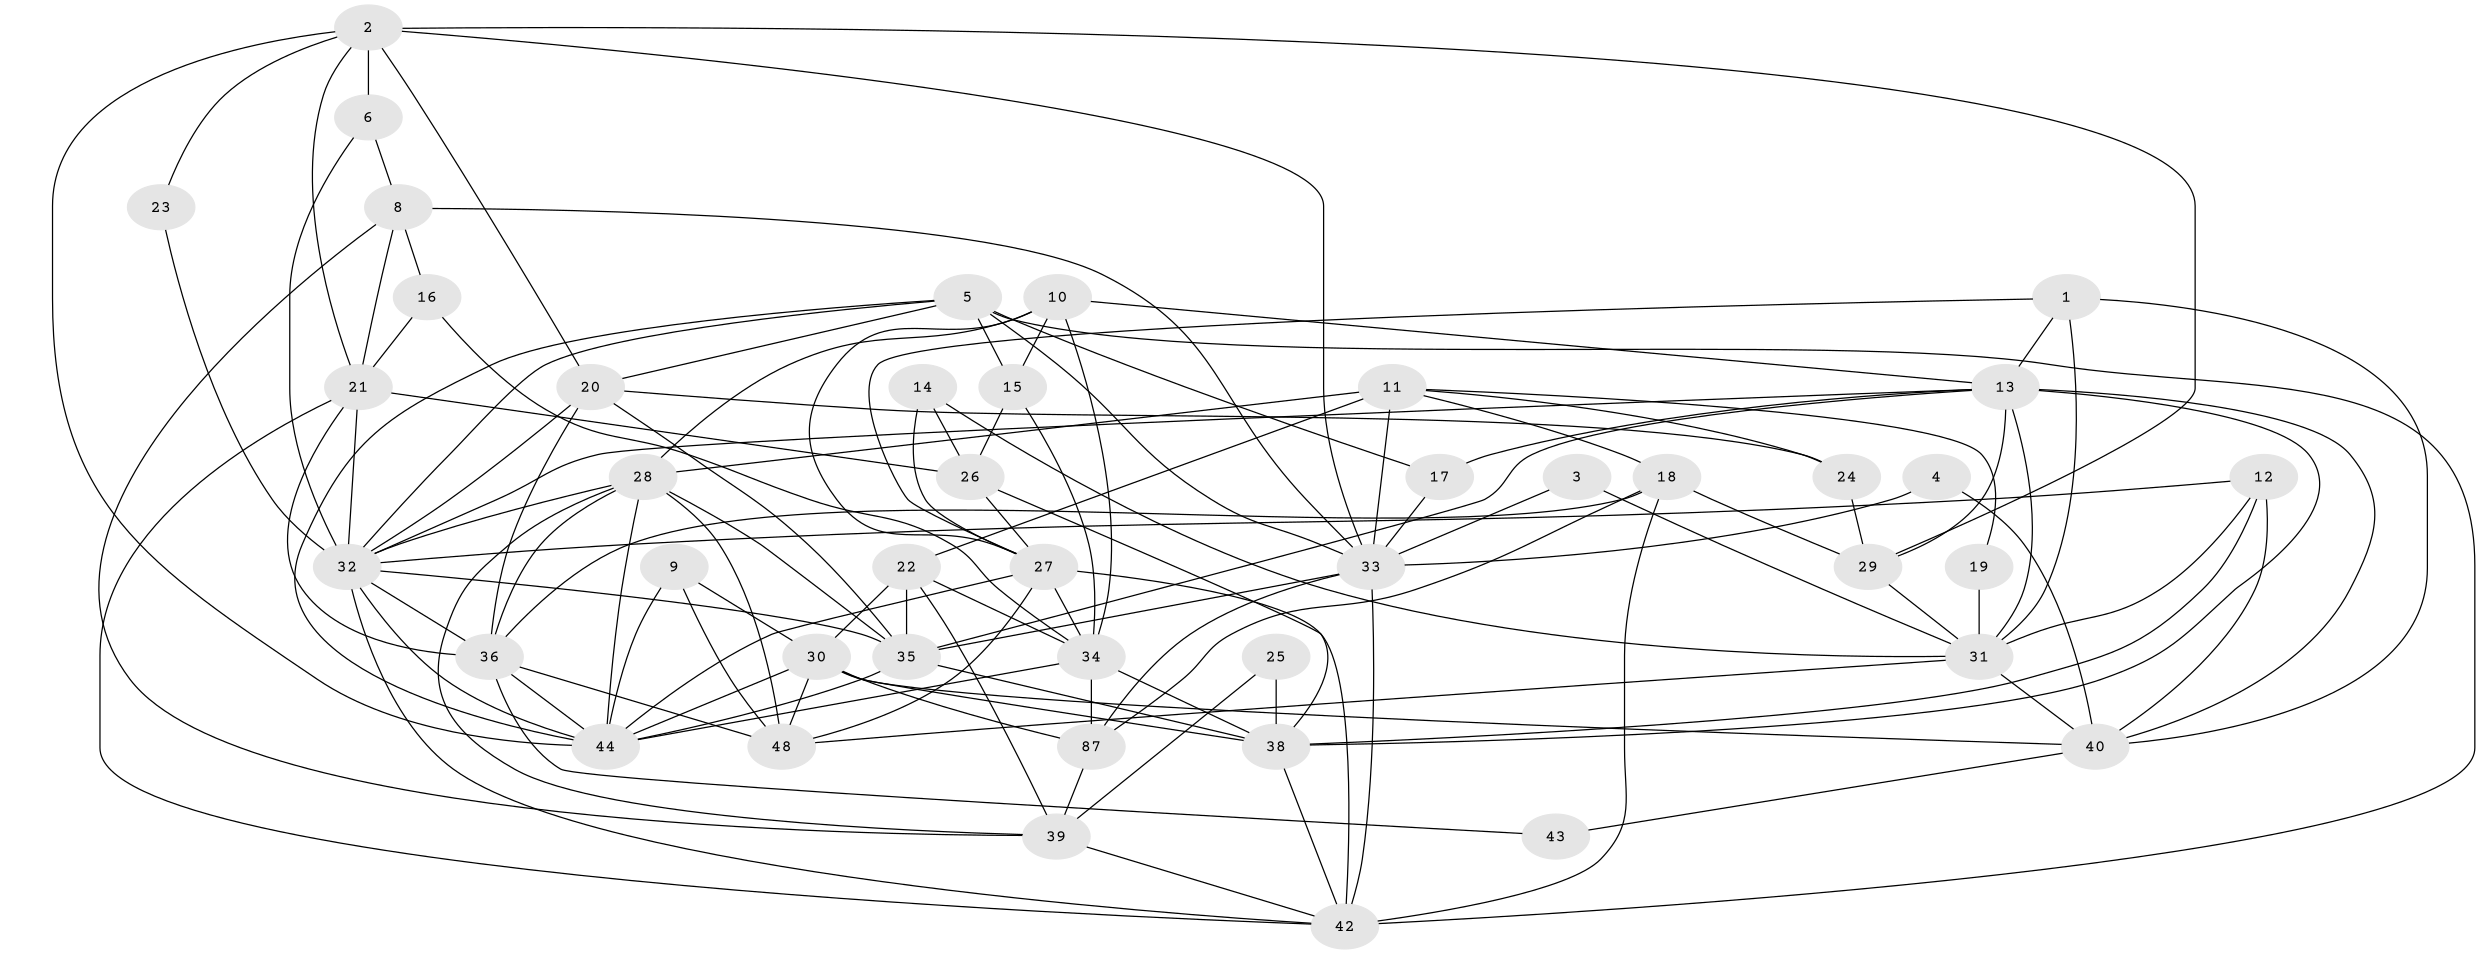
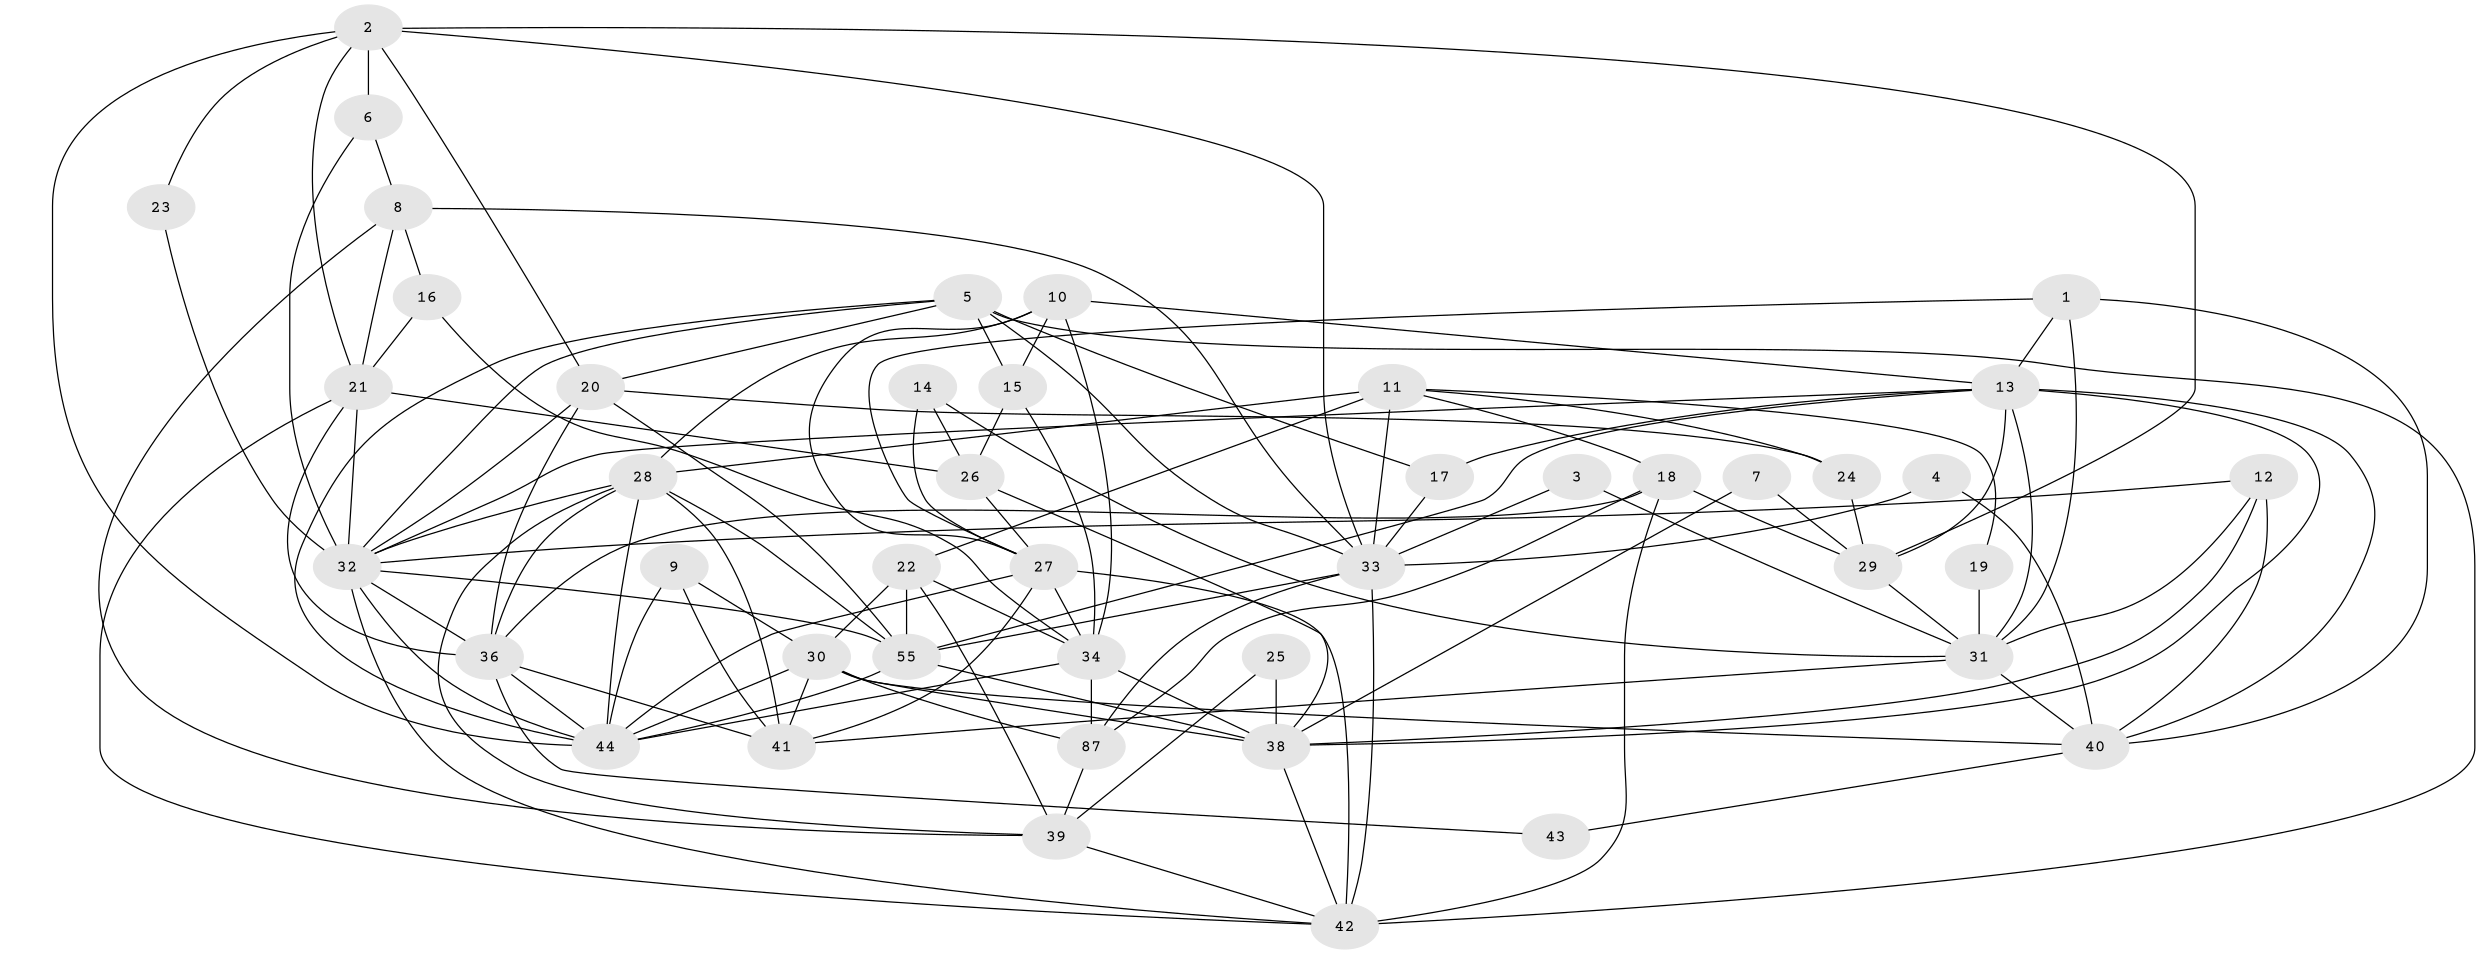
none -> (1757, 477)
(907, 657) -> (907, 657)
(782, 747) -> (782, 747)
